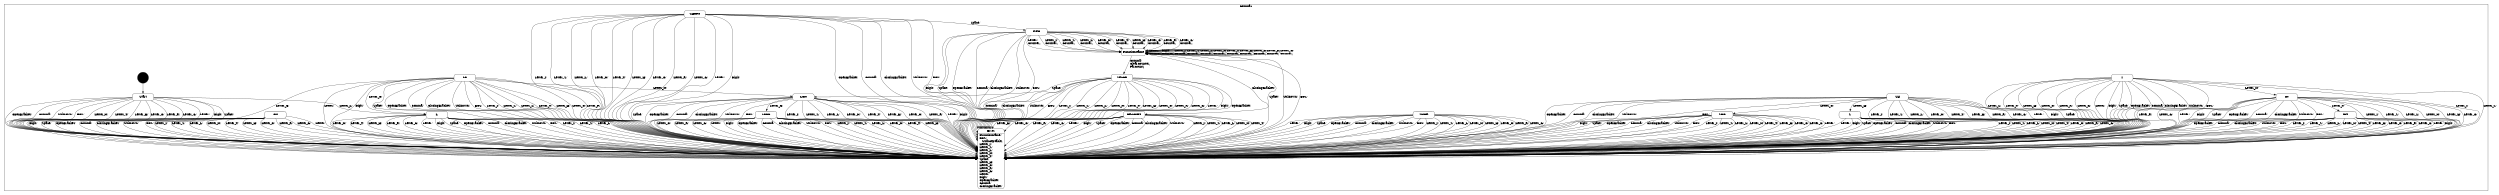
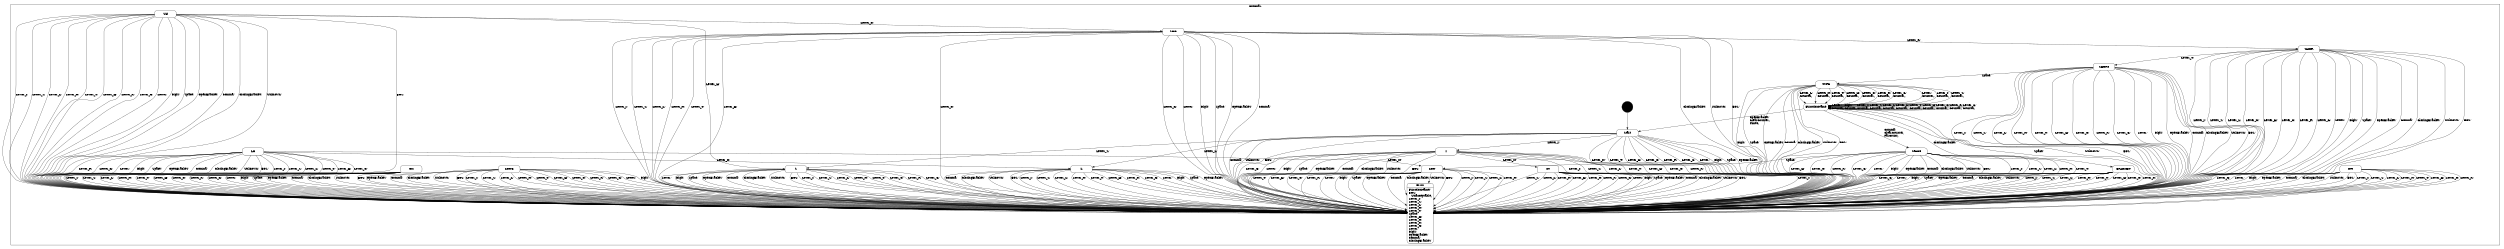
none -> (1740, 39)
none -> (2207, 54)
(778, 101) -> none
(2318, 103) -> none
none -> (1722, 120)
none -> (1212, 142)
none -> (1538, 142)
